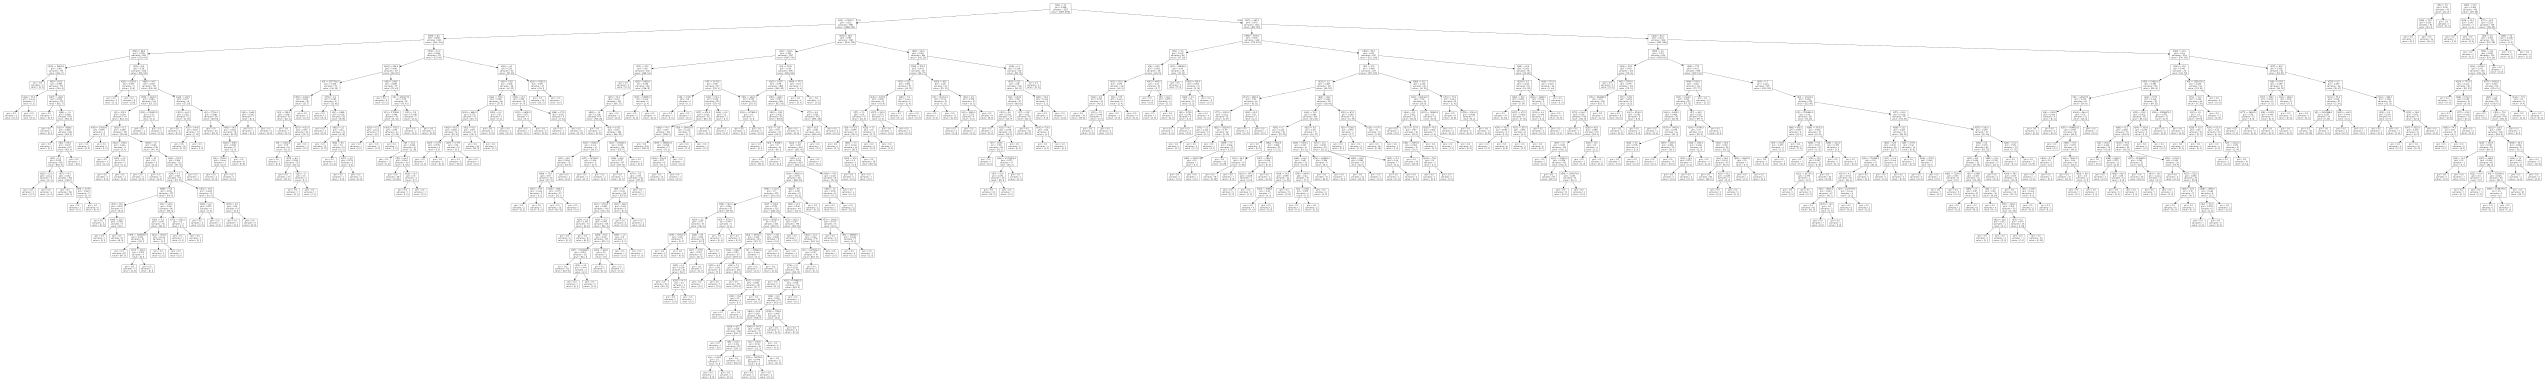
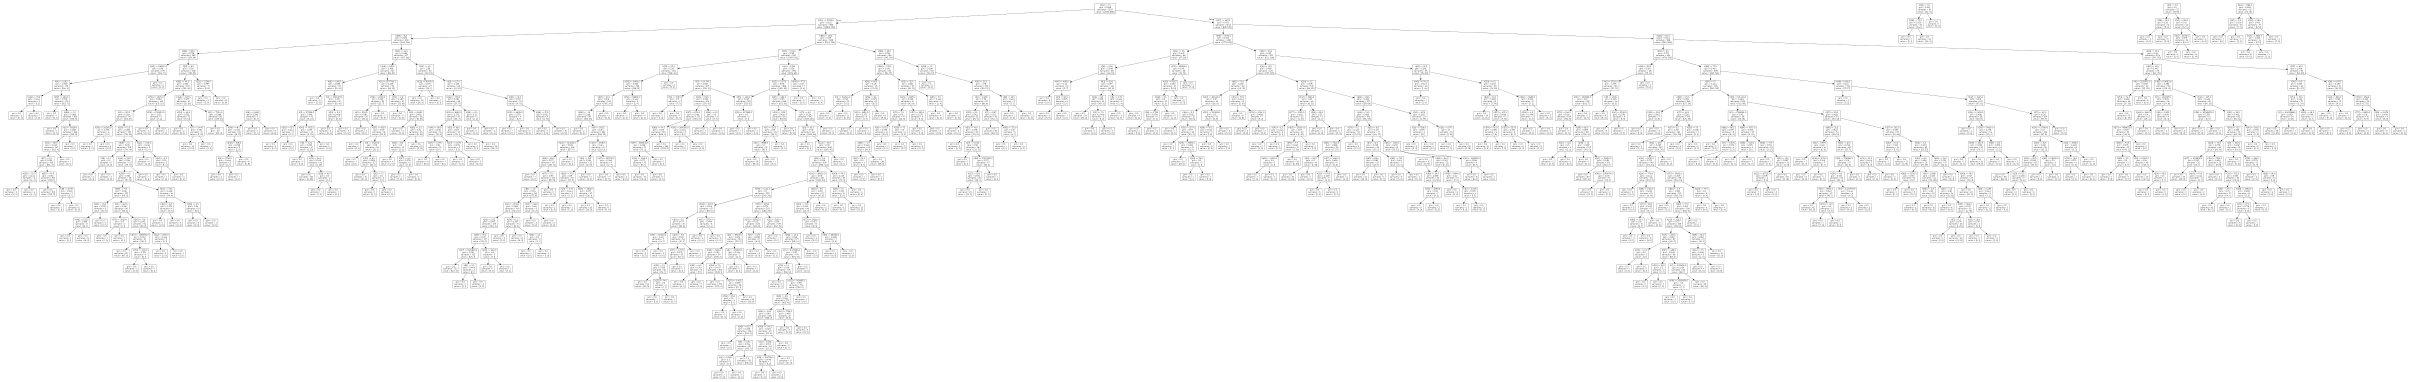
(1658, 39) -> (1663, 39)
none -> (1697, 92)
(2359, 93) -> none
(2195, 107) -> none
(211, 131) -> (215, 131)
(1283, 184) -> (1427, 168)
(610, 230) -> (523, 230)
